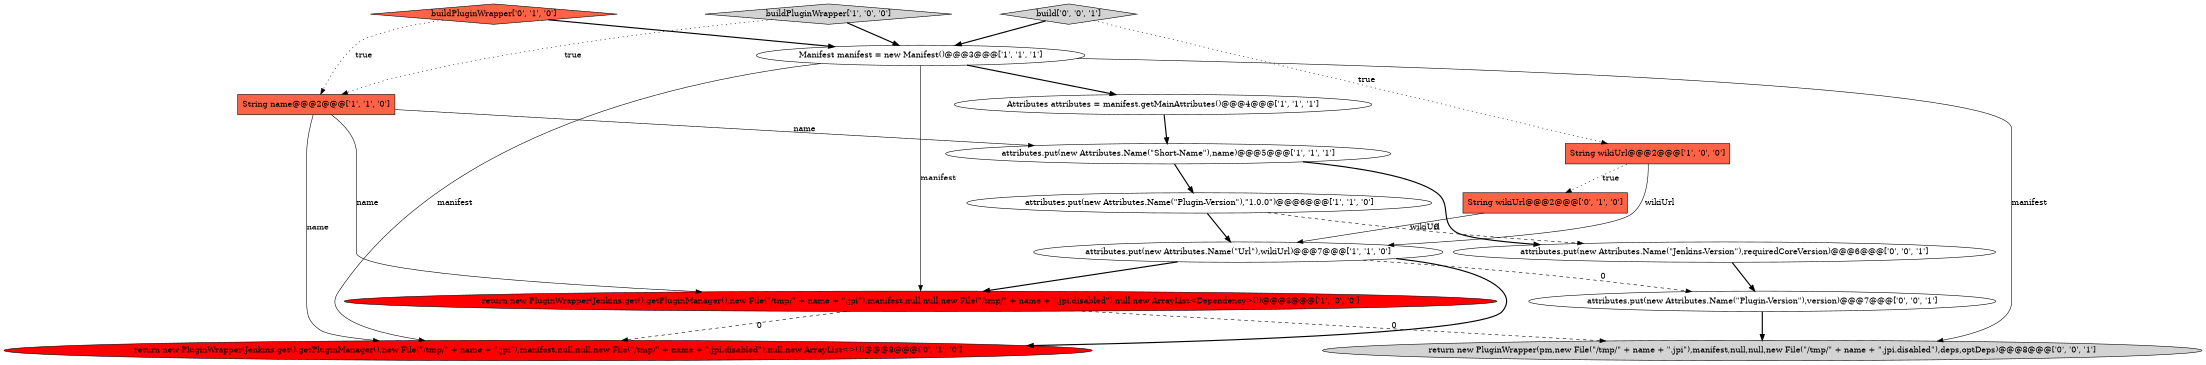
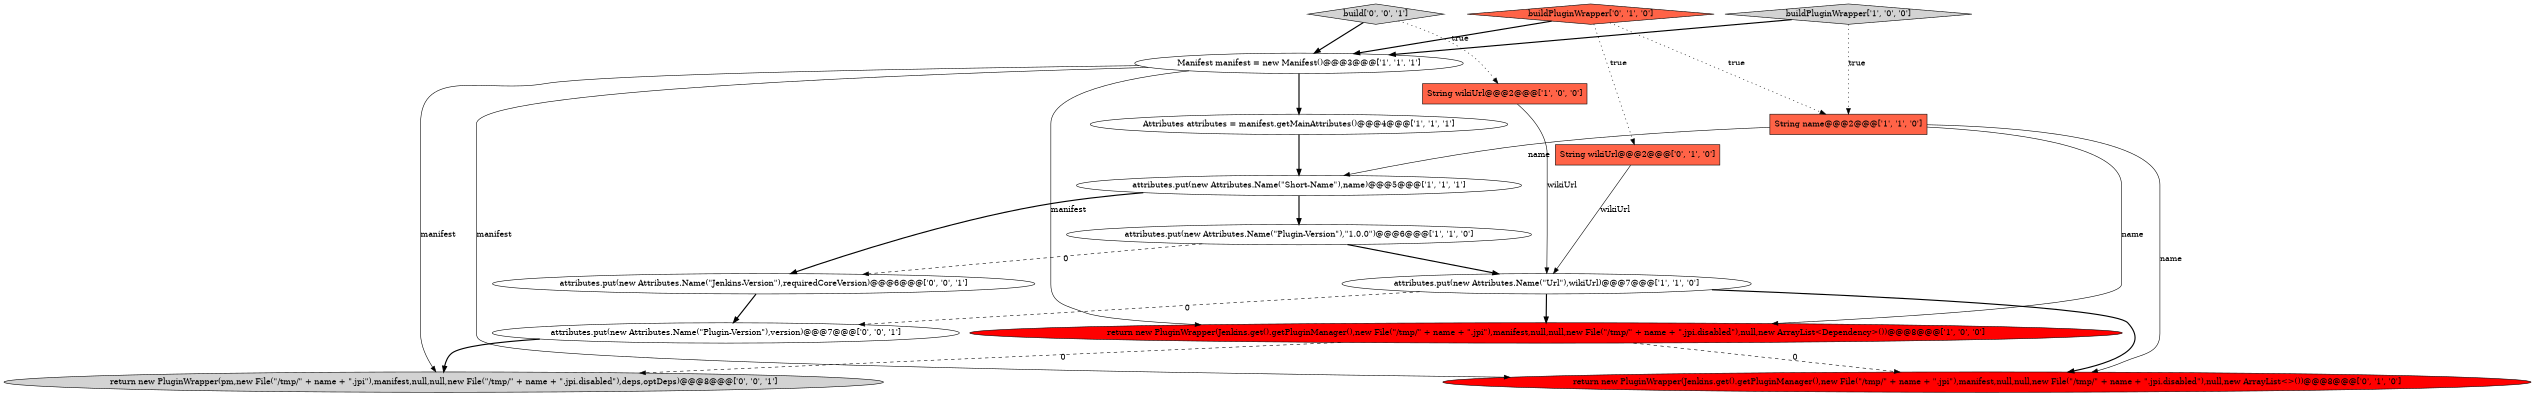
(1599, 177) -> (1613, 82)
